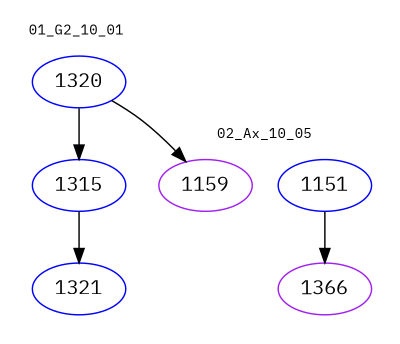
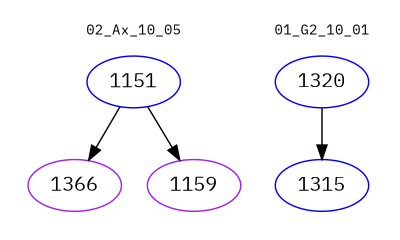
(158, 134) -> (160, 127)
(79, 289) -> none
